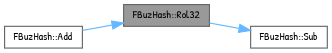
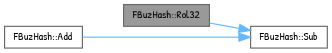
(97, 28) -> (161, 37)
